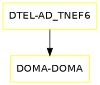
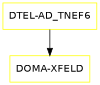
(50, 69) -> (50, 69)
